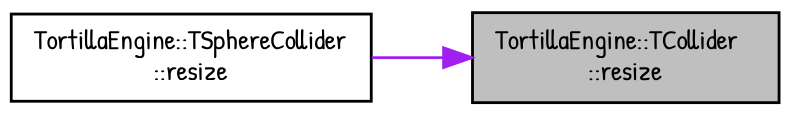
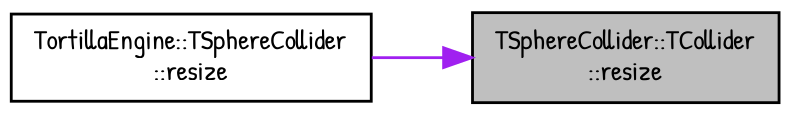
(626, 58) -> (626, 58)
